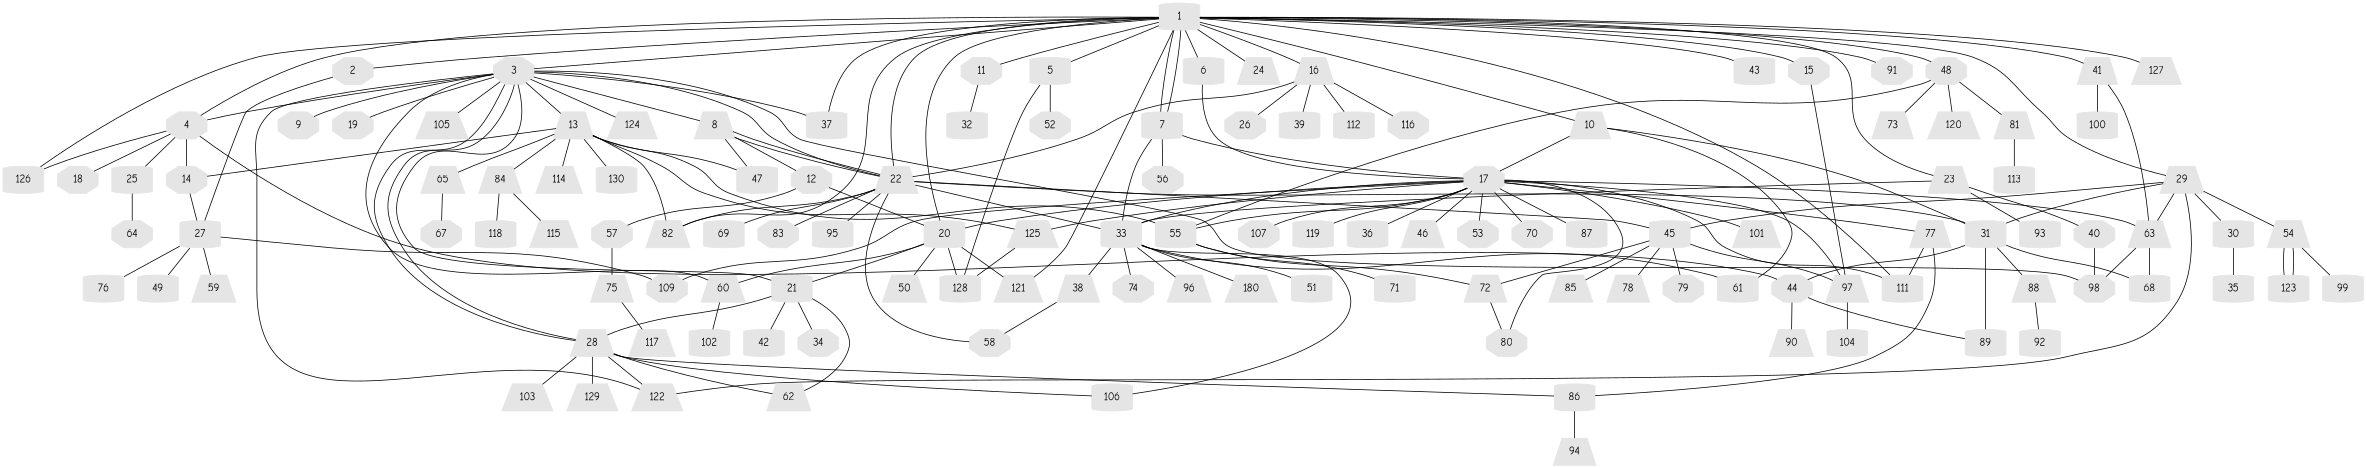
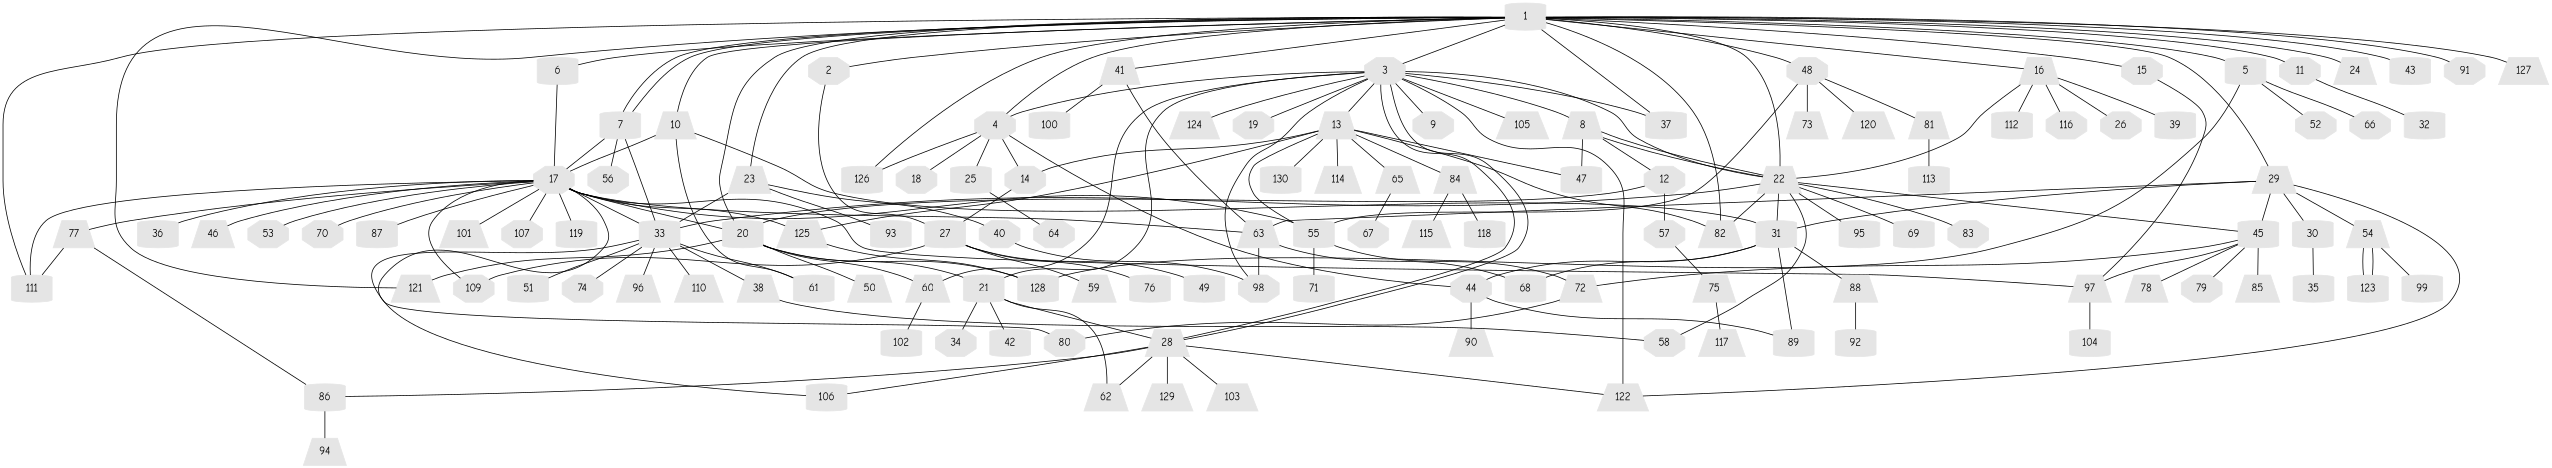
none -> (2370, 125)
(1251, 289) -> (699, 289)
